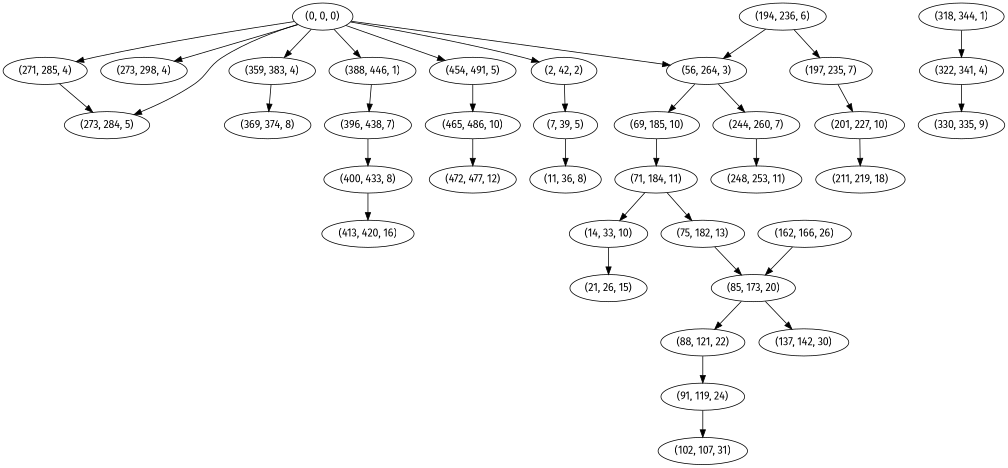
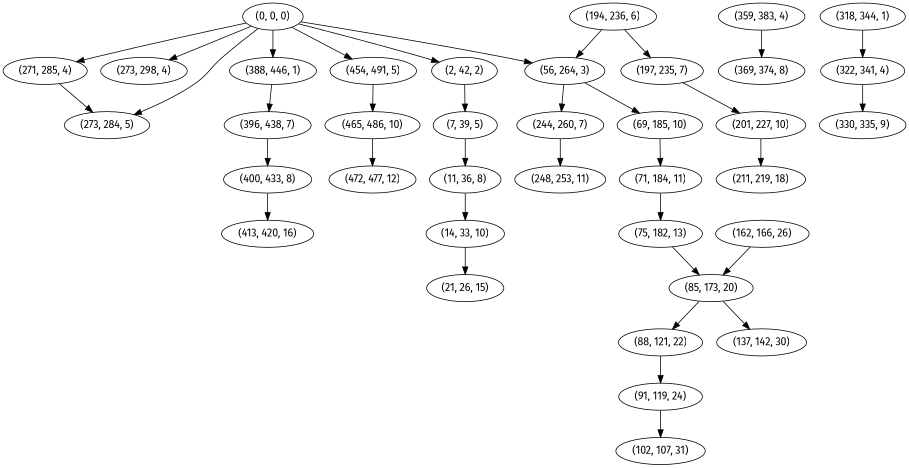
(300, 41) -> none
(635, 204) -> (465, 203)
